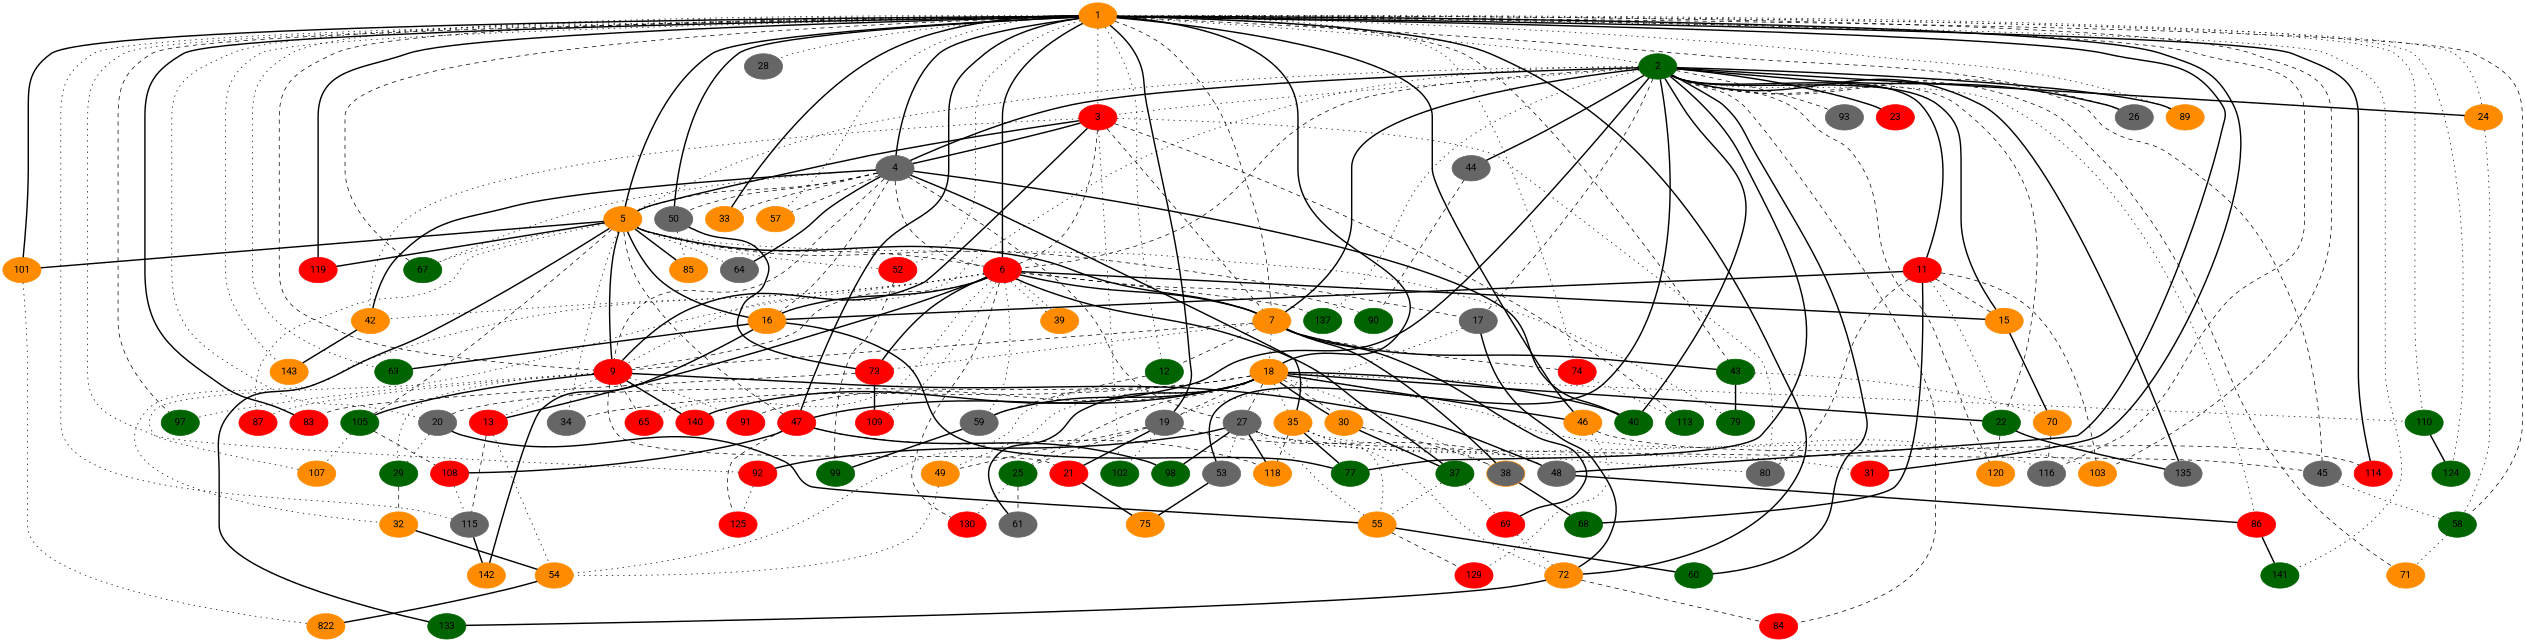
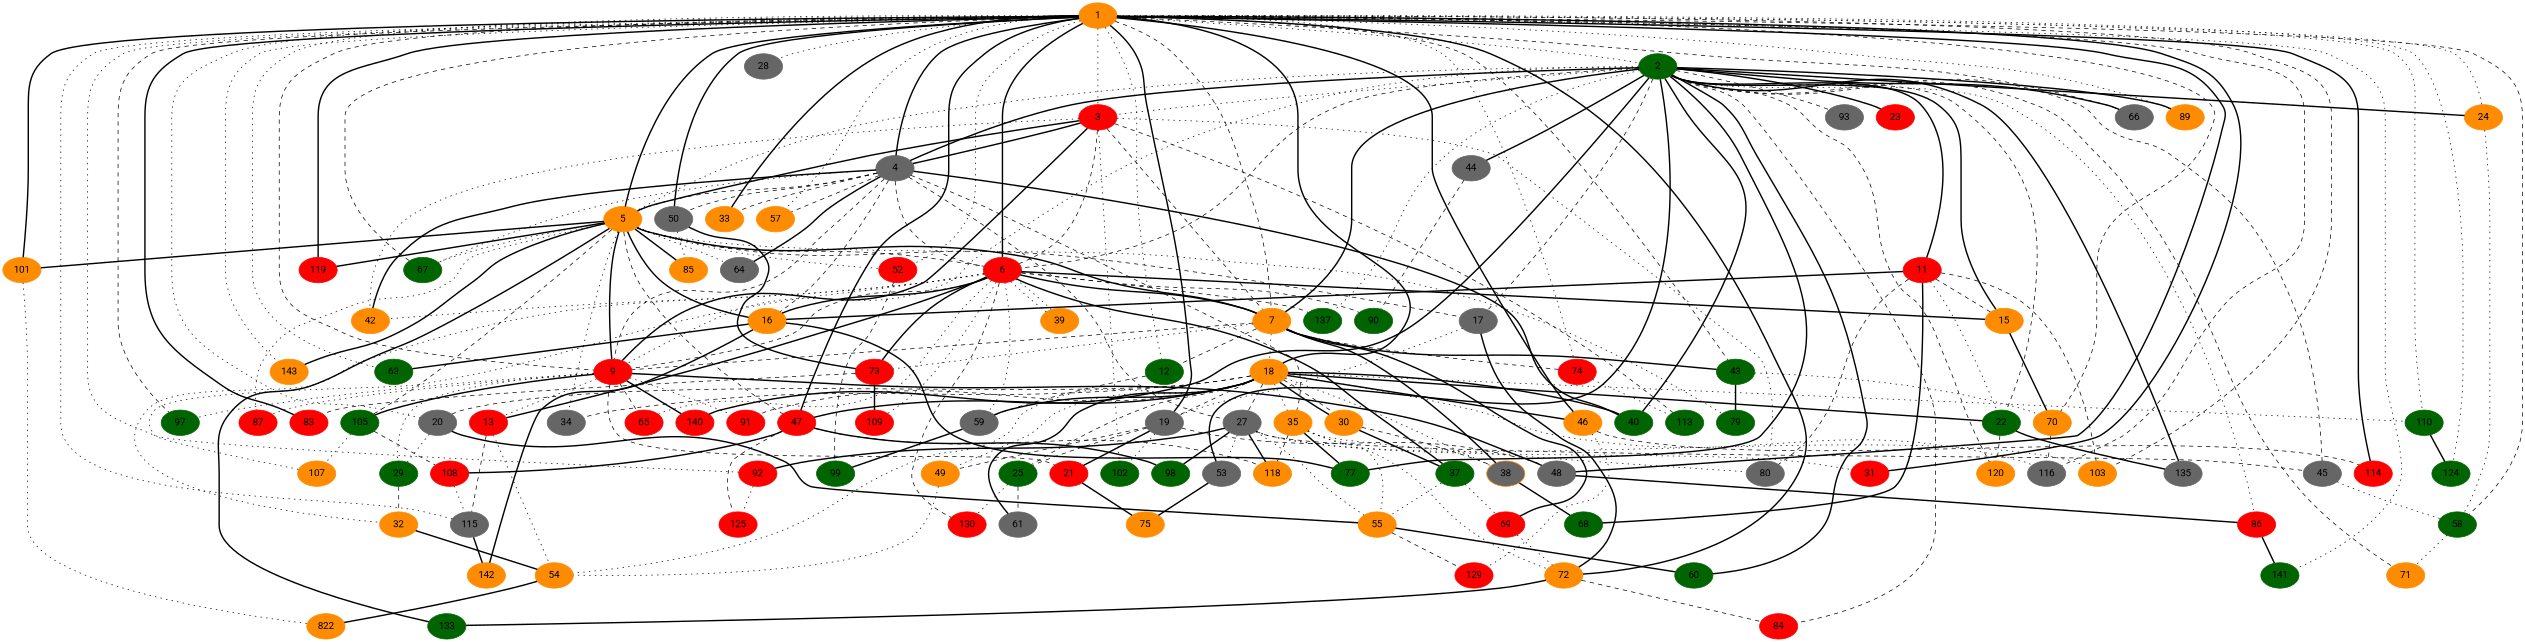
none -> (1924, 43)
(2134, 117) -> (2134, 117)
(1117, 271) -> (1117, 271)
(330, 346) -> (455, 295)
